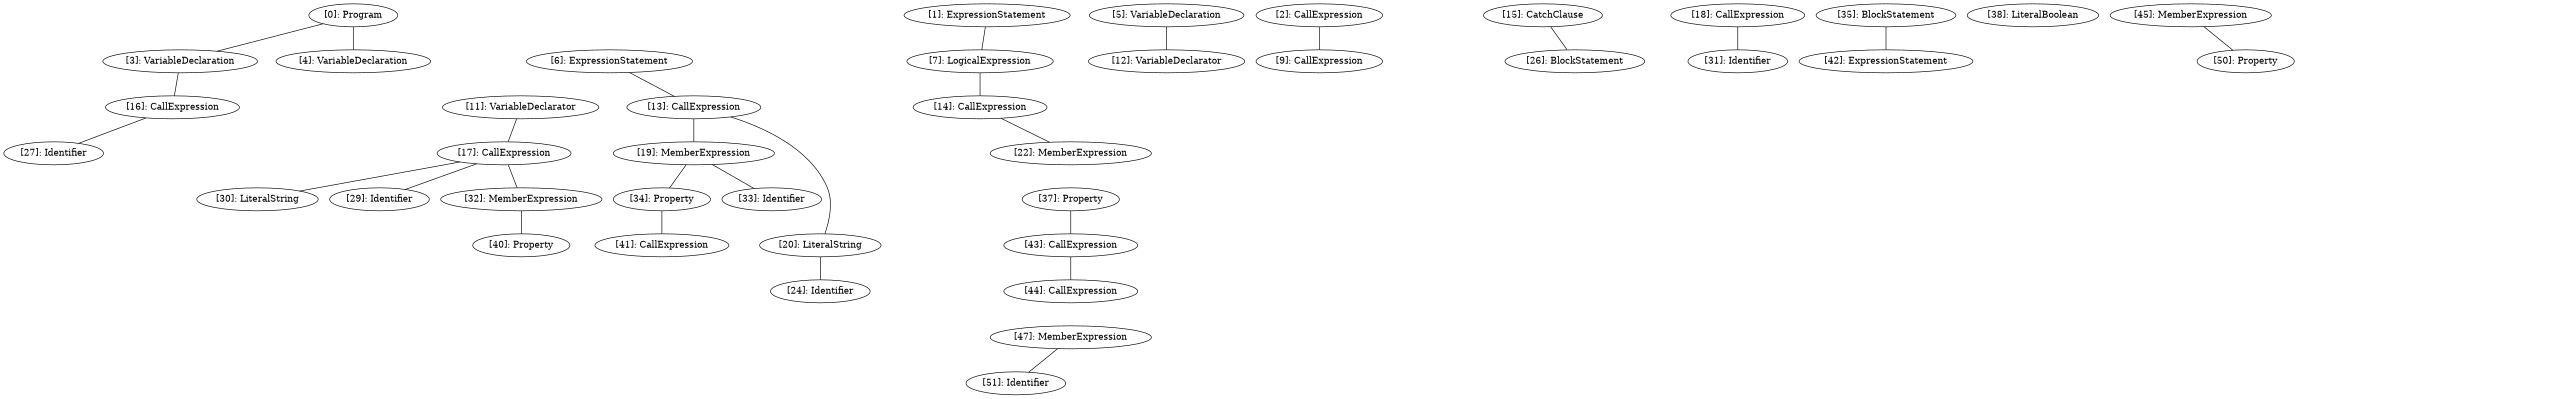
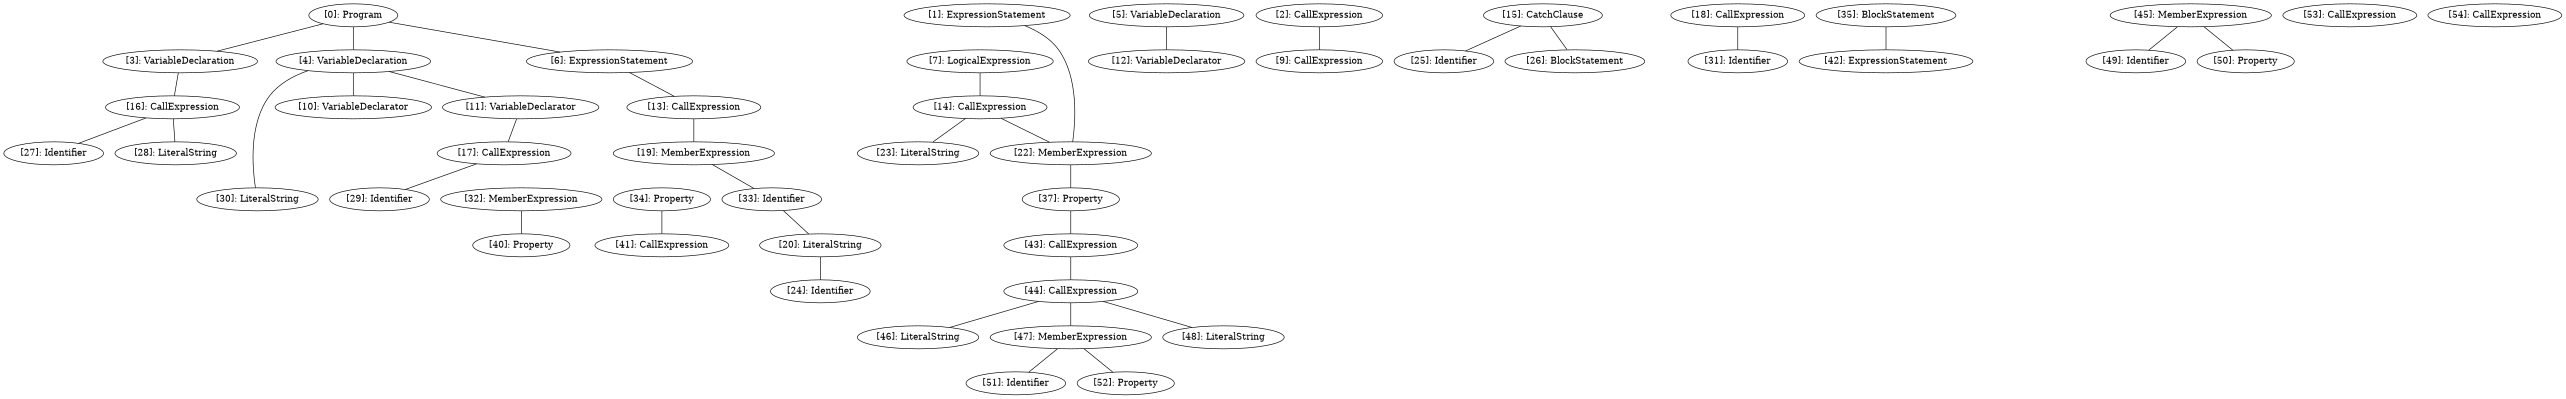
(2033, 15) -> none
none -> (2350, 15)
none -> (2495, 15)
none -> (475, 37)
(984, 38) -> (1070, 74)
none -> (1444, 61)
none -> (2136, 61)
none -> (437, 84)
none -> (353, 107)
none -> (176, 153)
none -> (918, 153)
(805, 157) -> (796, 222)
(513, 176) -> none
(678, 176) -> none
none -> (1071, 176)
(380, 177) -> (259, 118)
none -> (1071, 314)
none -> (918, 337)
none -> (1223, 337)
none -> (1126, 383)
